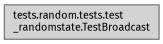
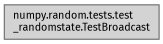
(82, 22) -> (82, 22)
